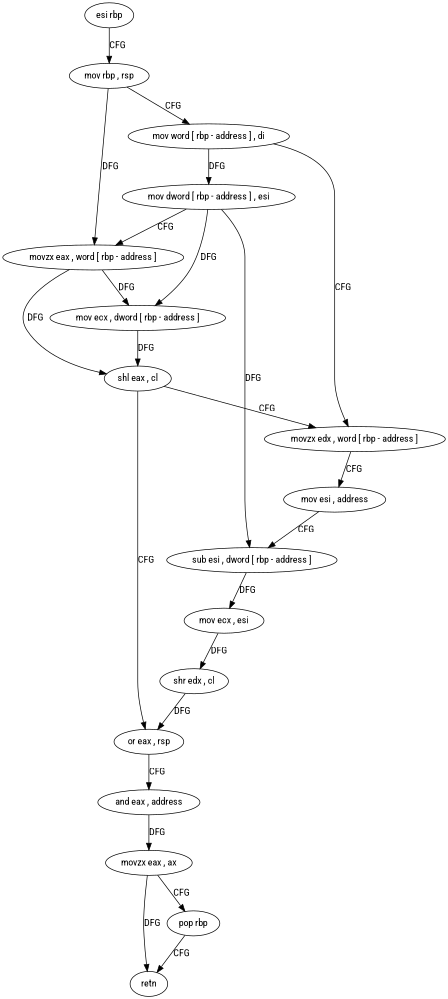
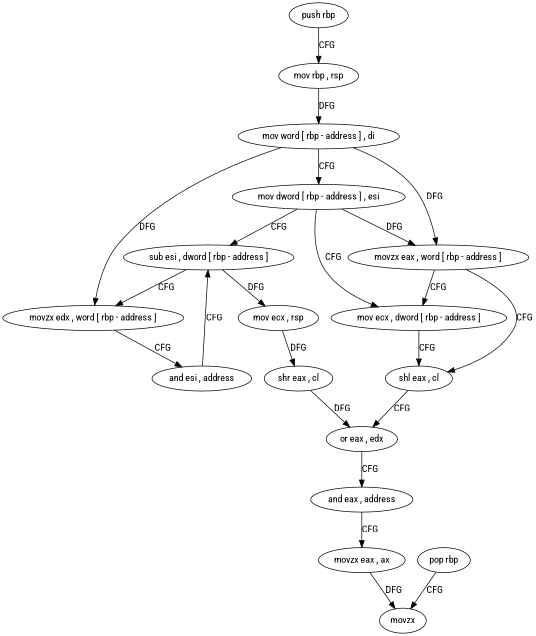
(109, 15) -> (319, 15)
(173, 106) -> (327, 106)
(102, 163) -> (408, 181)
(217, 167) -> (327, 167)
(166, 227) -> (395, 227)
(209, 257) -> (333, 257)
(127, 288) -> (438, 288)
(343, 288) -> (148, 227)
(35, 318) -> (525, 318)
(146, 348) -> (427, 348)
(253, 379) -> (279, 227)
(236, 406) -> (154, 286)
(335, 500) -> (202, 379)
(224, 621) -> (278, 318)
(194, 681) -> (299, 379)
(149, 742) -> (362, 439)
(157, 833) -> (370, 530)
(169, 890) -> none
(149, 984) -> (403, 621)
